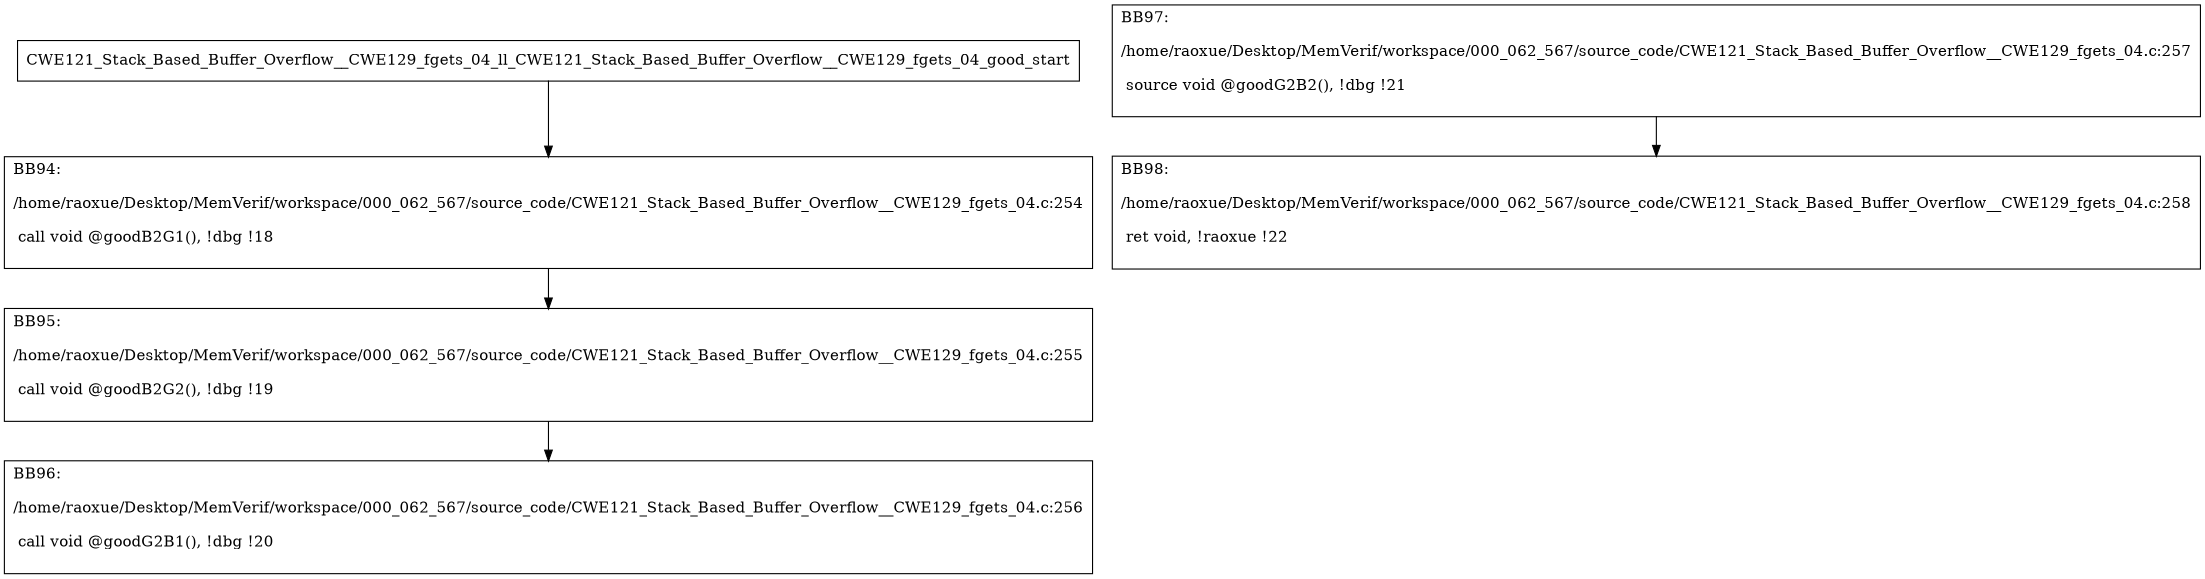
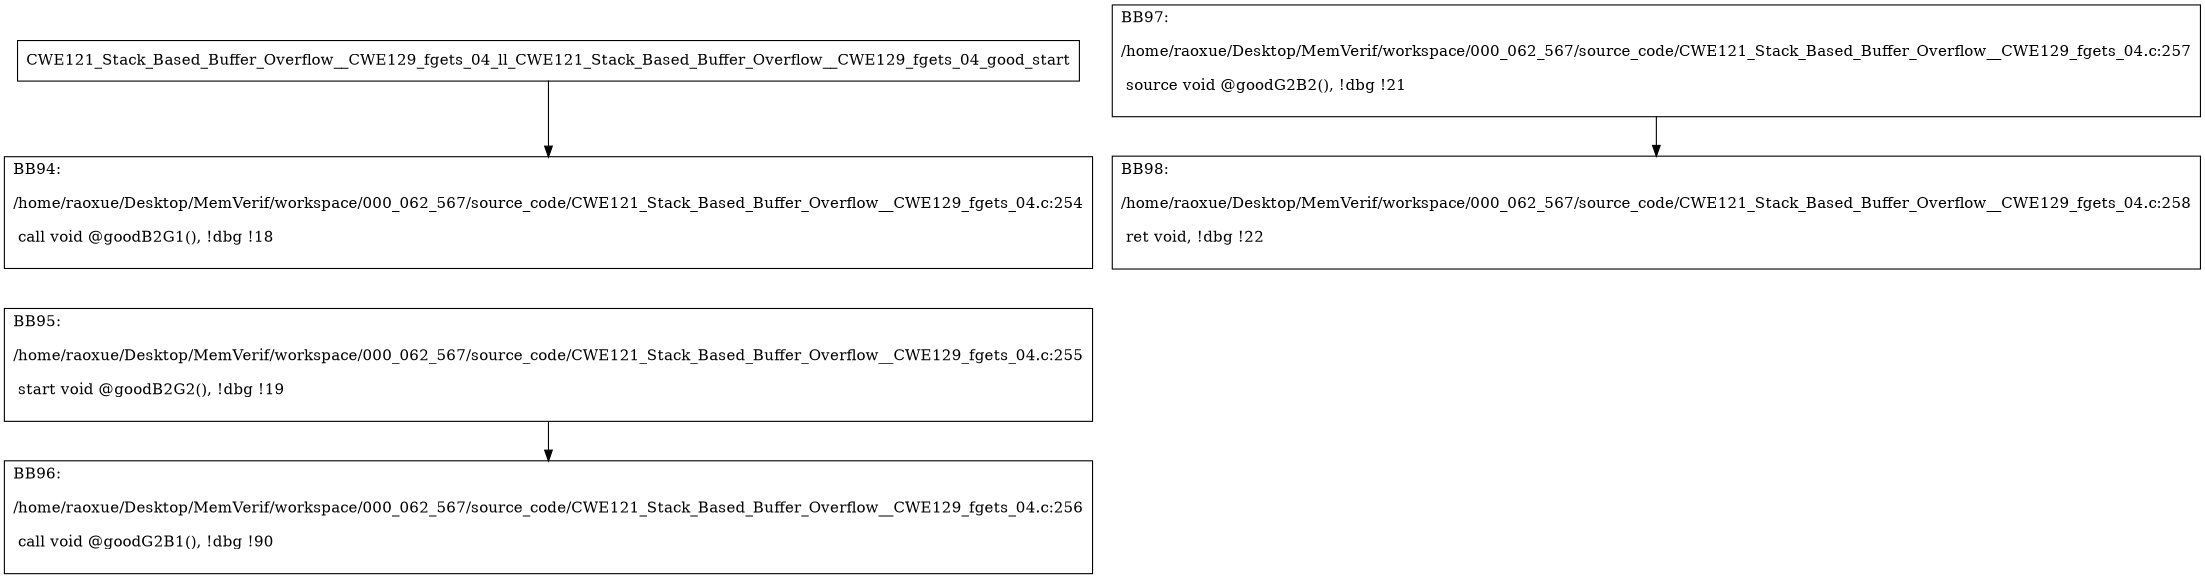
(1205, 237) -> (1193, 237)
(548, 283) -> none
(144, 390) -> (149, 390)
(144, 542) -> (144, 542)
